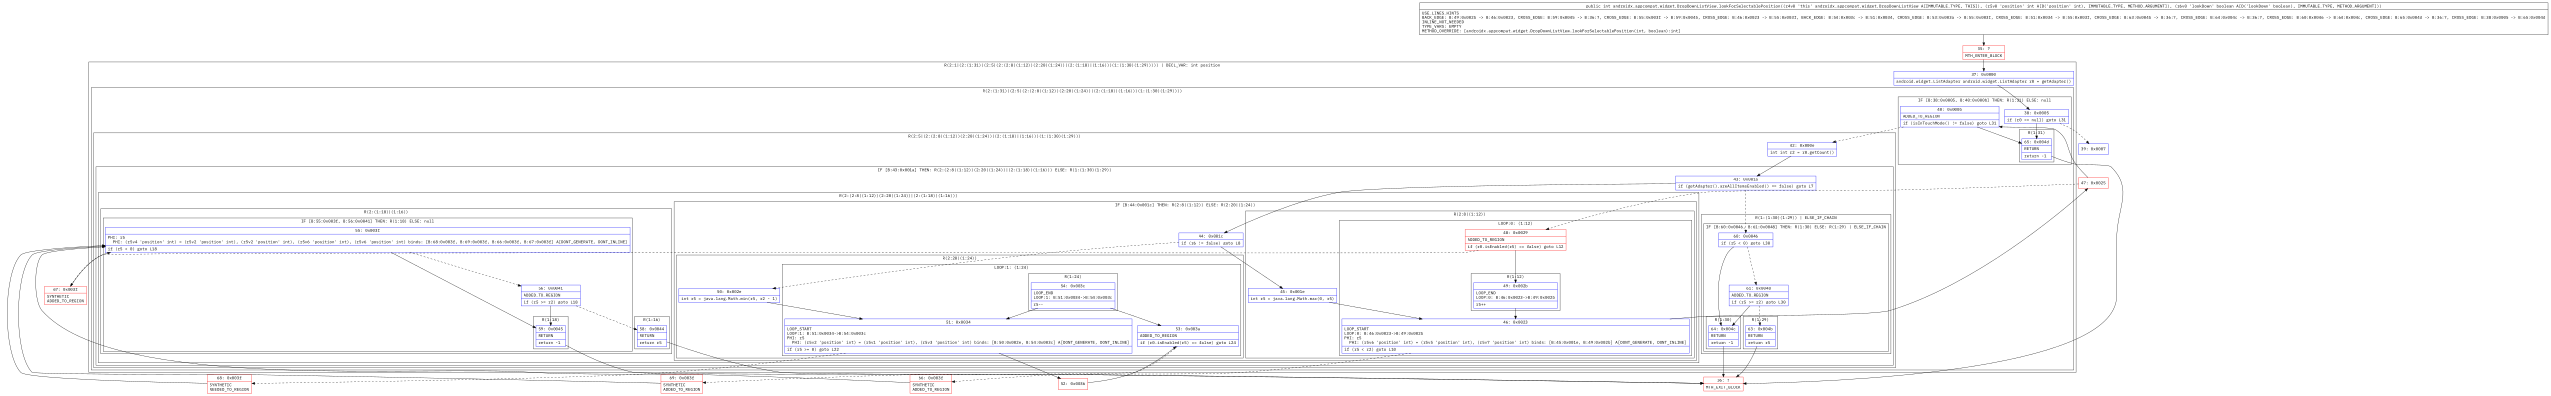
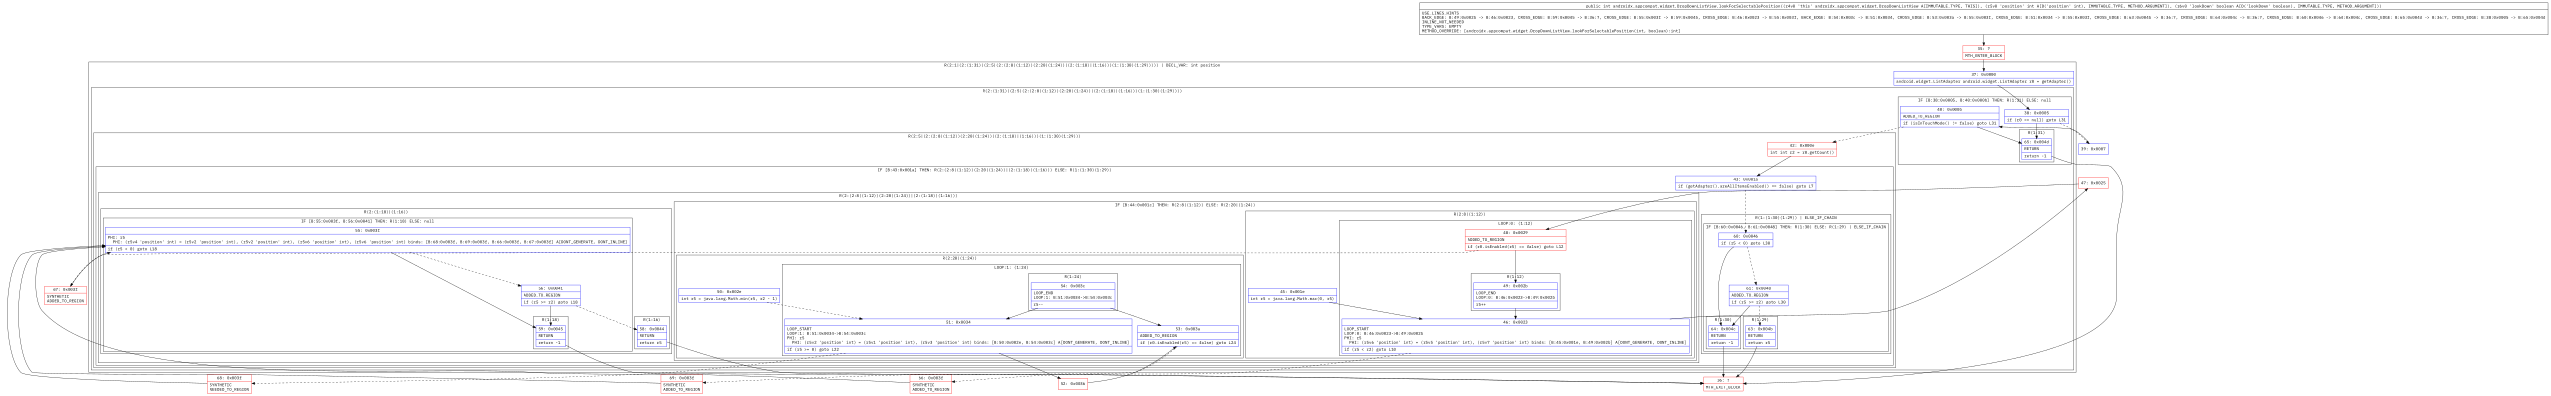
(2058, 131) -> (2049, 128)
(1802, 149) -> (1802, 149)
(1812, 190) -> (1812, 190)
(1211, 240) -> none
(813, 310) -> (813, 310)
